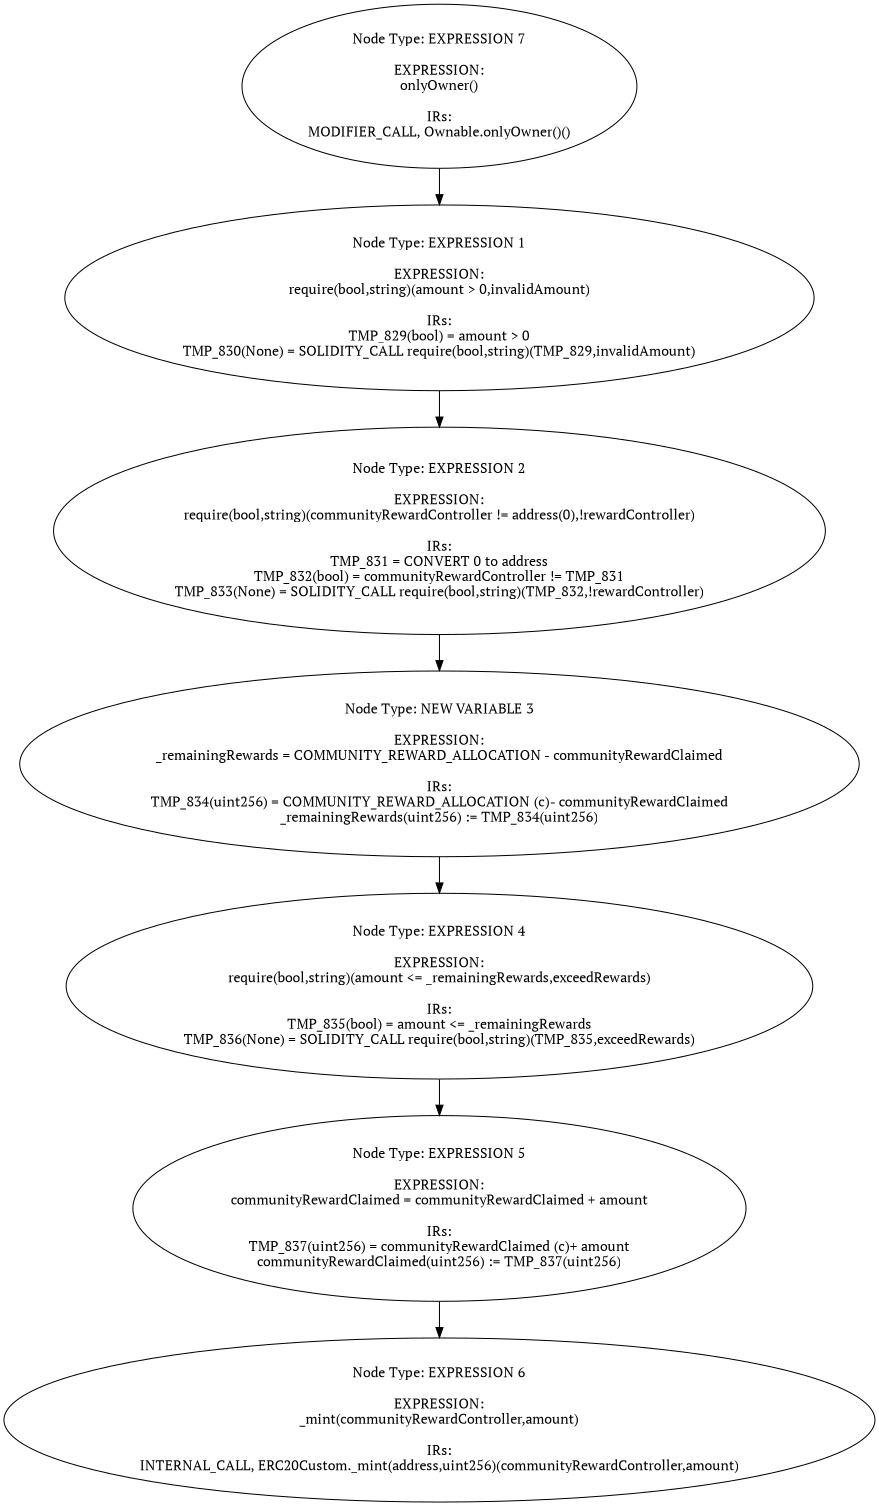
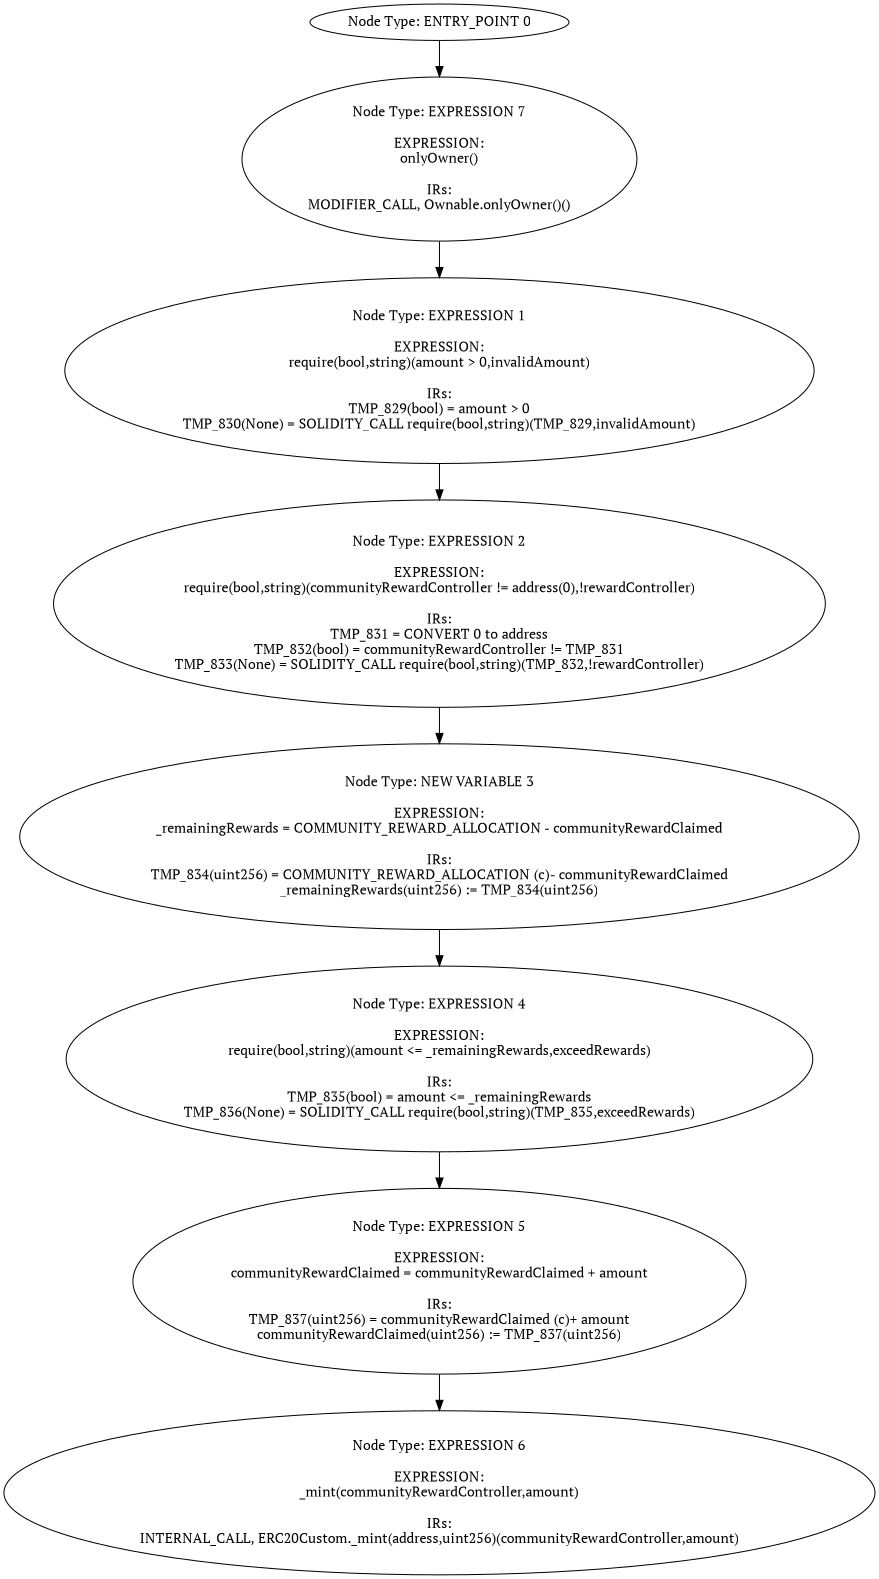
none -> (439, 22)
